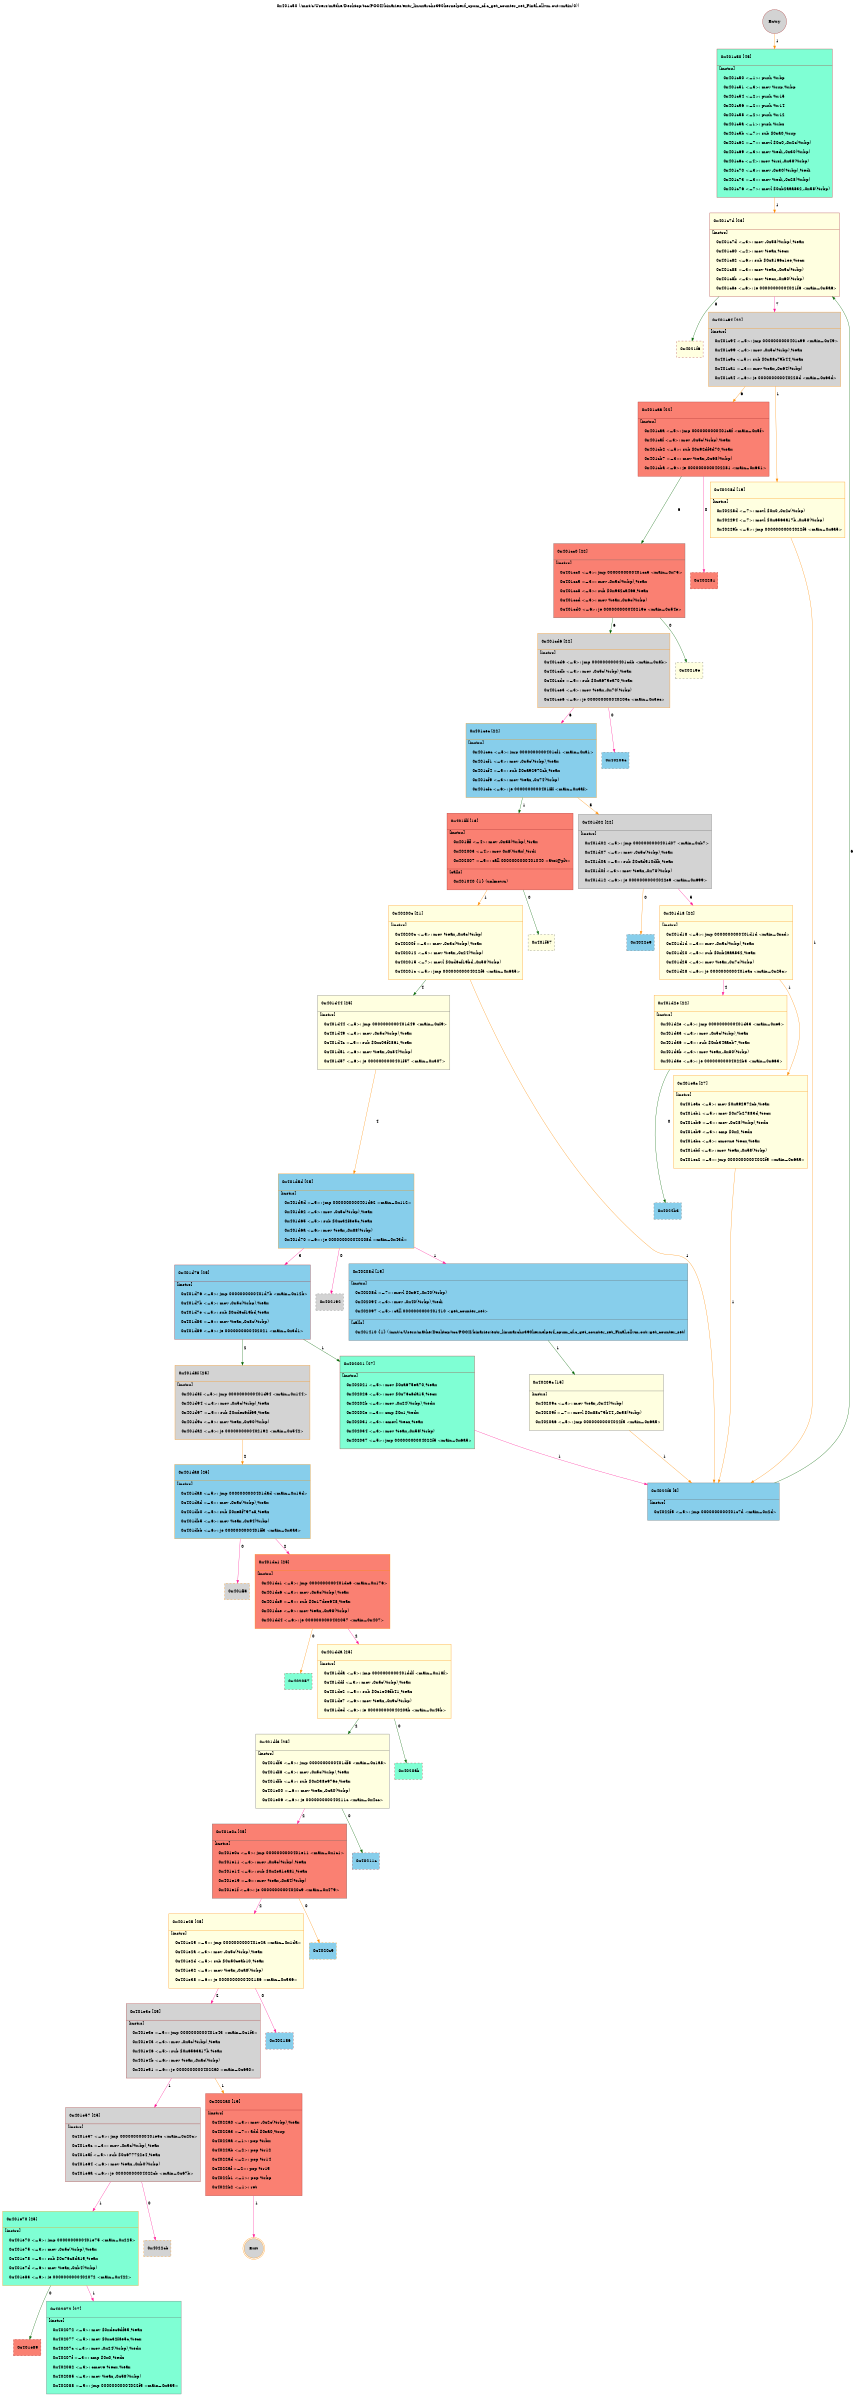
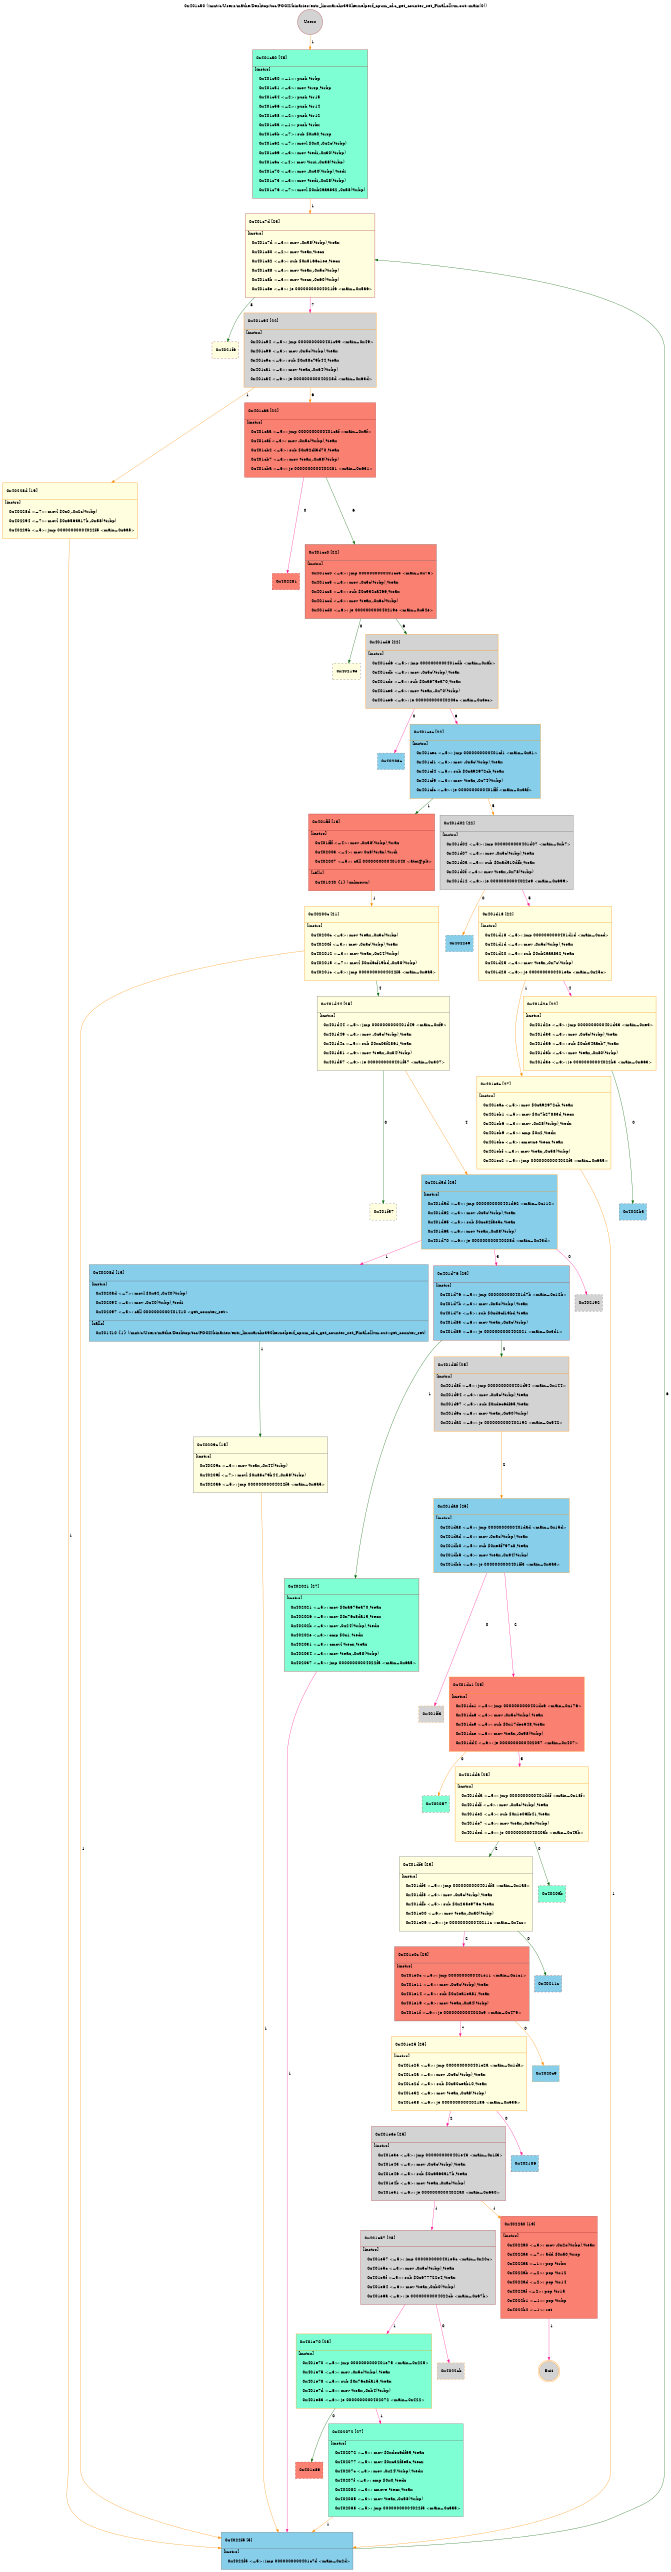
(775, 22) -> (310, 22)
(530, 911) -> (383, 1136)
(356, 1636) -> (521, 1759)
(260, 1906) -> (462, 2029)
none -> (324, 2524)
